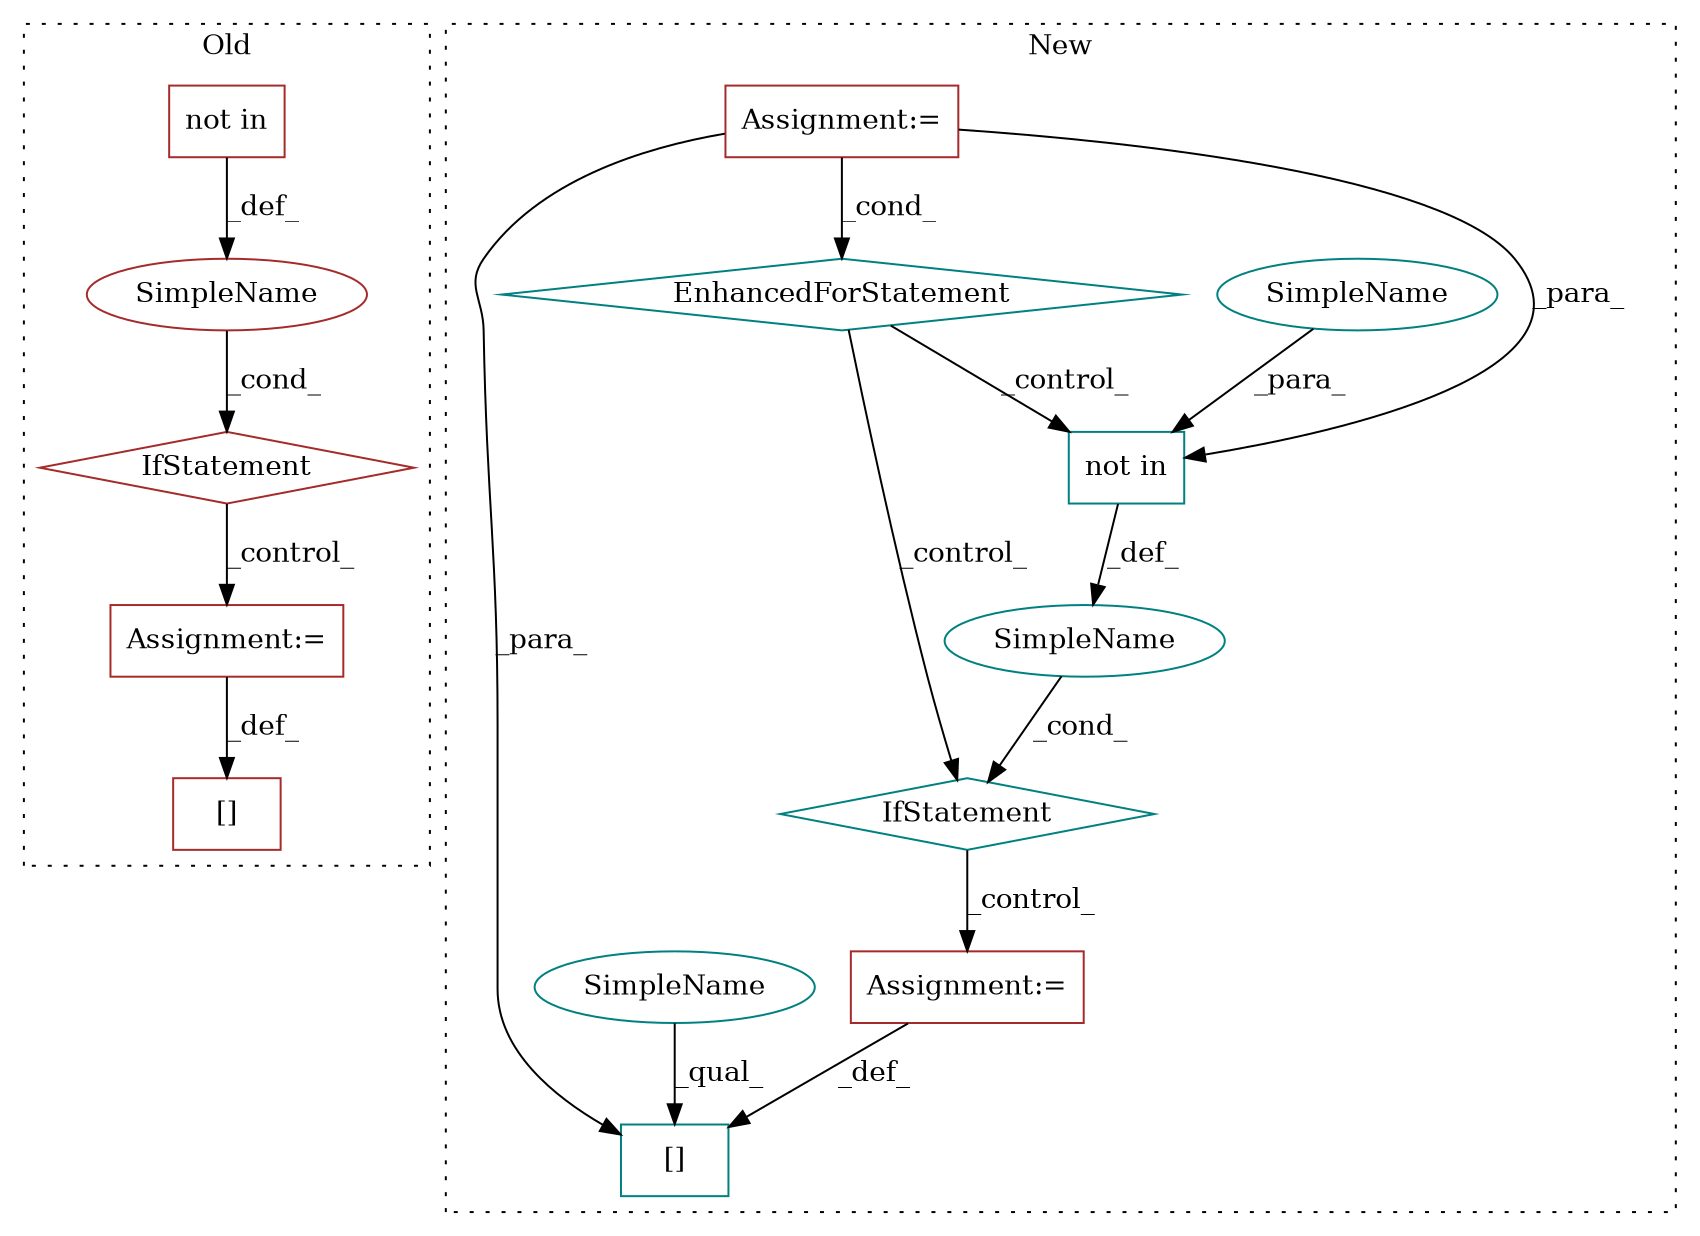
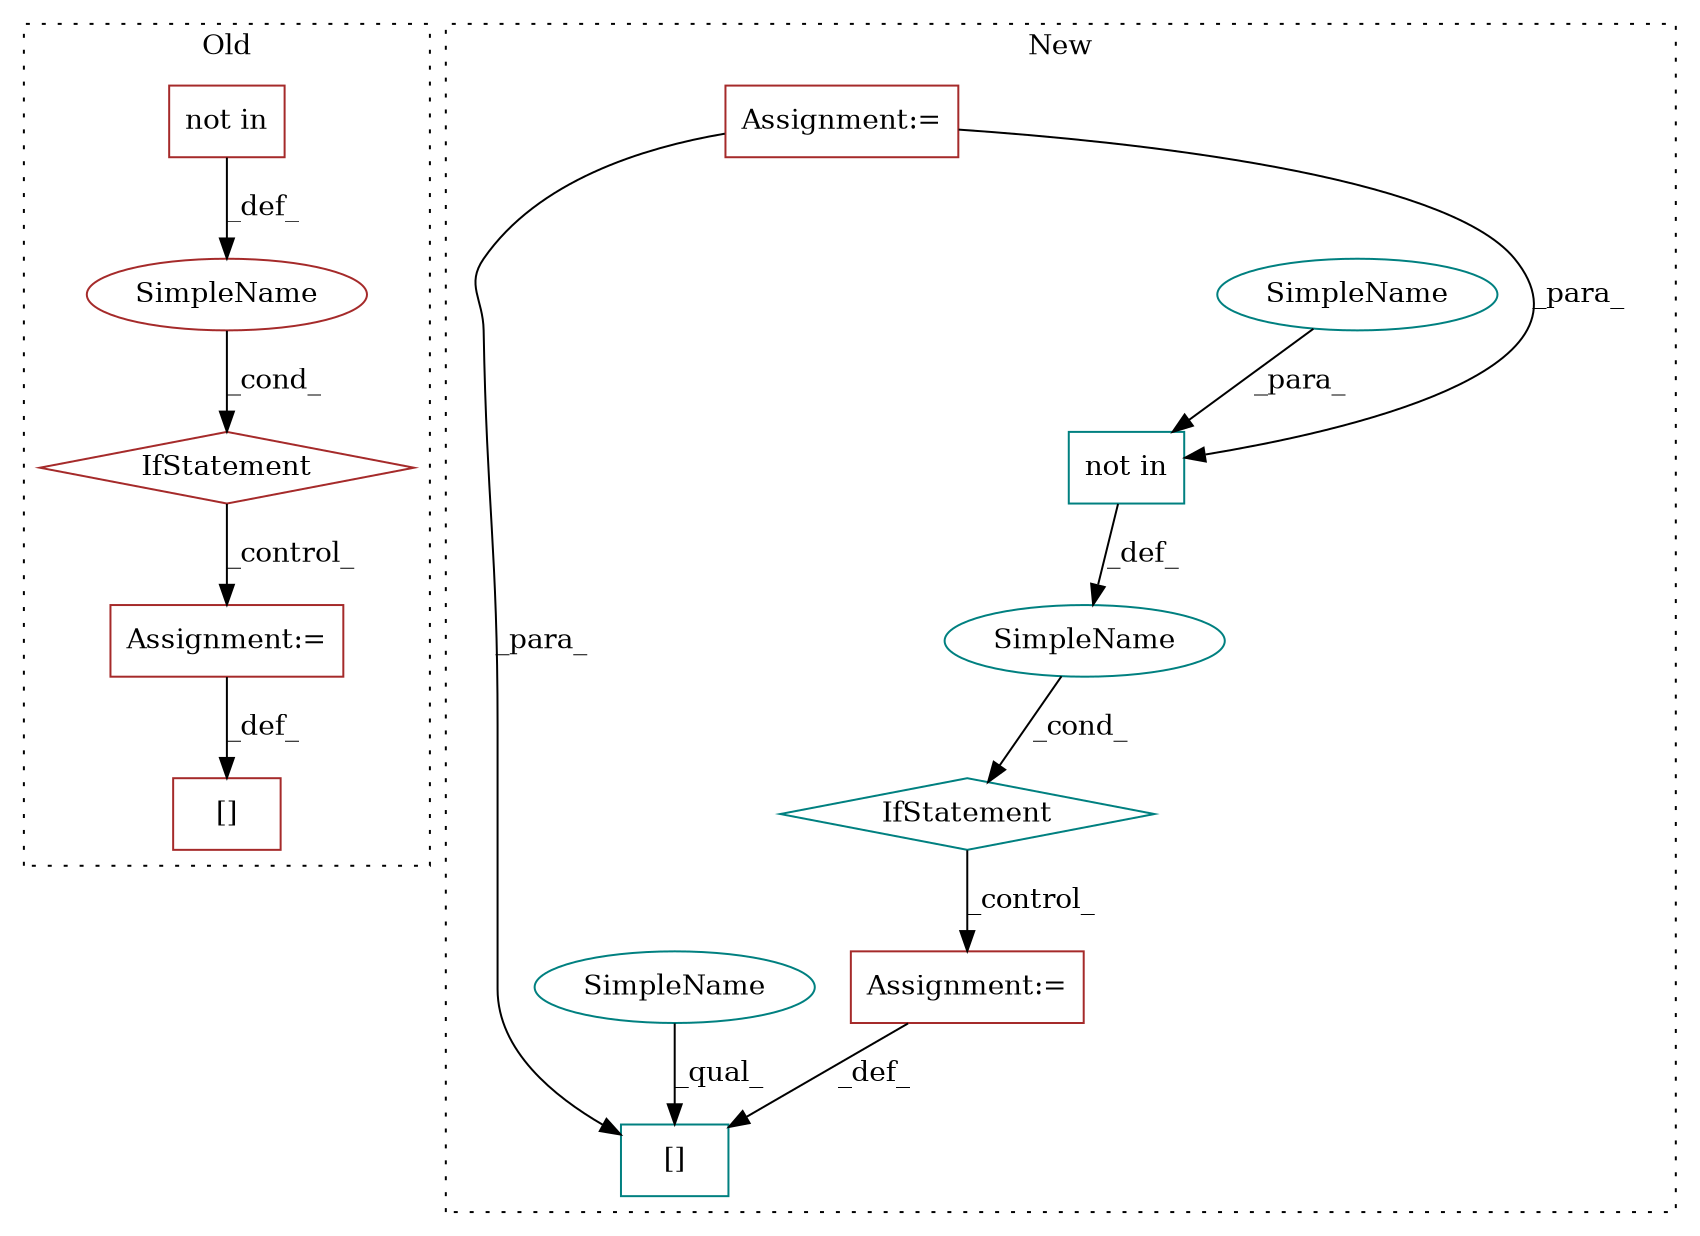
(842, 295) -> none
